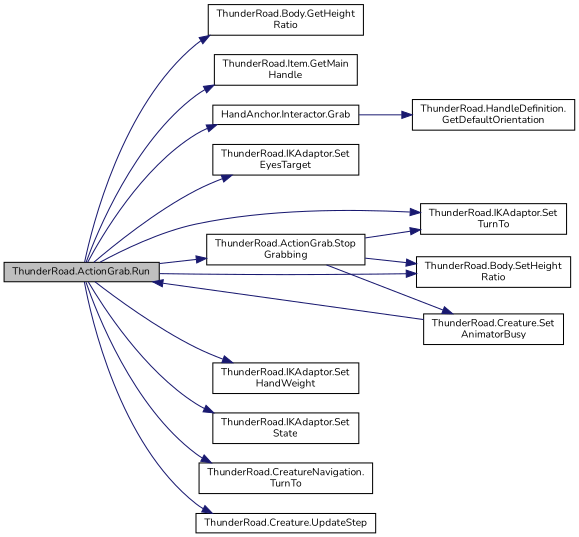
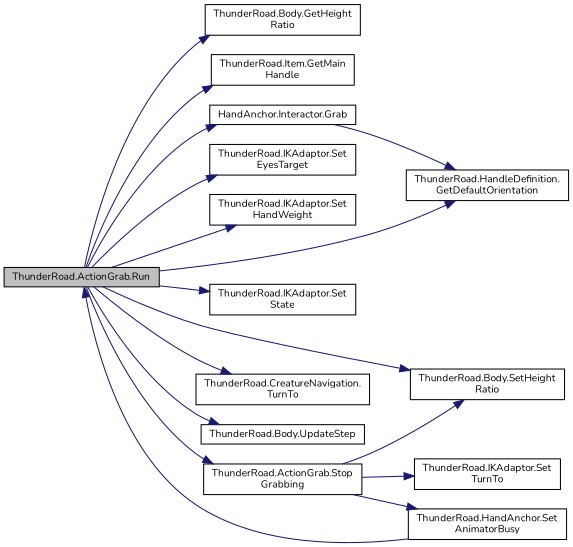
(251, 215) -> (305, 249)
(494, 329) -> (487, 524)
(286, 523) -> (283, 434)
